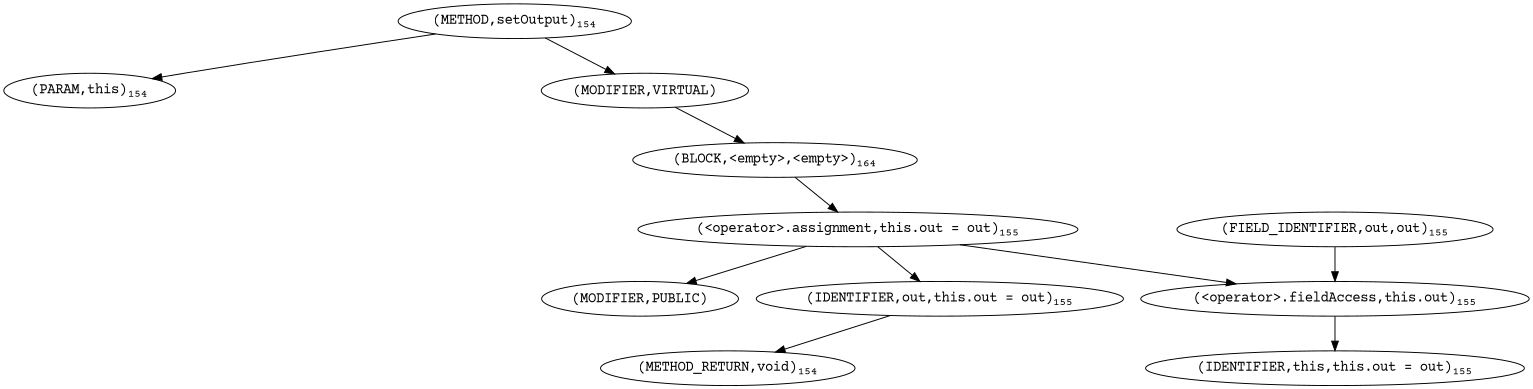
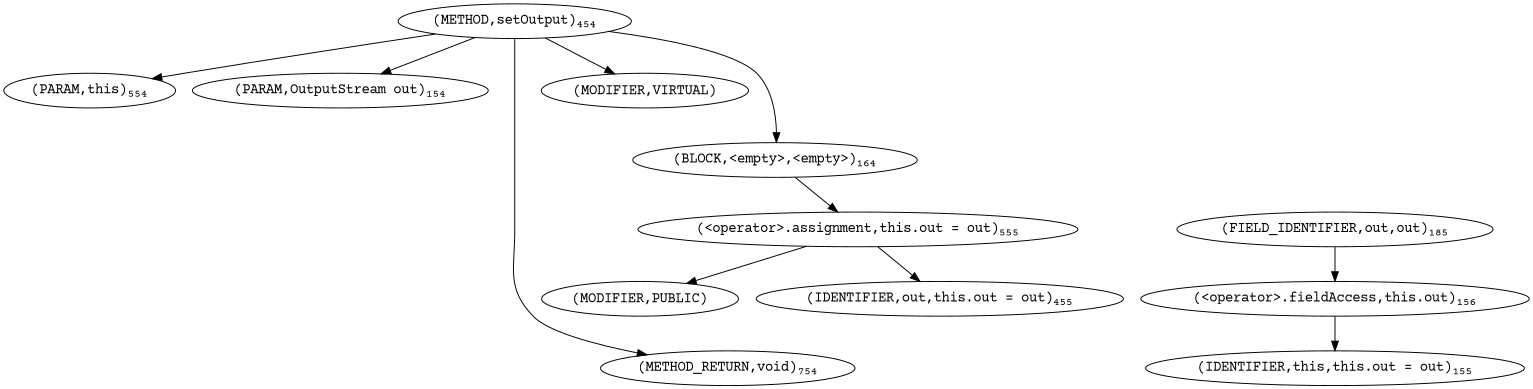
(587, 20) -> (587, 20)
(138, 89) -> (138, 89)
none -> (340, 91)
(705, 123) -> (716, 53)
(1009, 228) -> (1009, 228)
(1439, 228) -> (1439, 228)
(1093, 264) -> none
(1063, 297) -> (1063, 297)
(1467, 297) -> (1467, 297)
(837, 332) -> (515, 236)
(808, 367) -> (808, 367)
